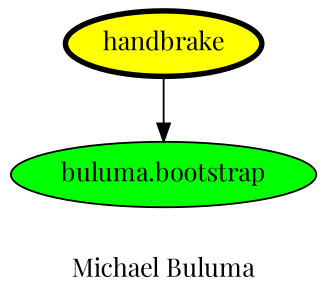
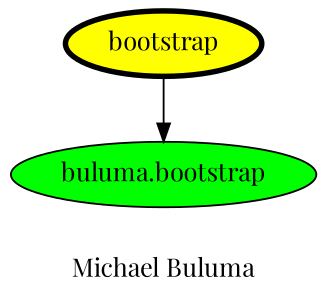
(164, 44) -> (164, 44)
